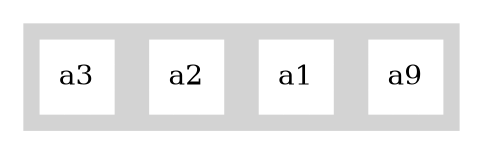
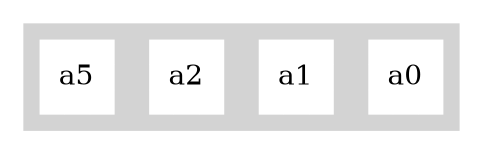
(77, 77) -> (77, 77)
(406, 77) -> (406, 77)
